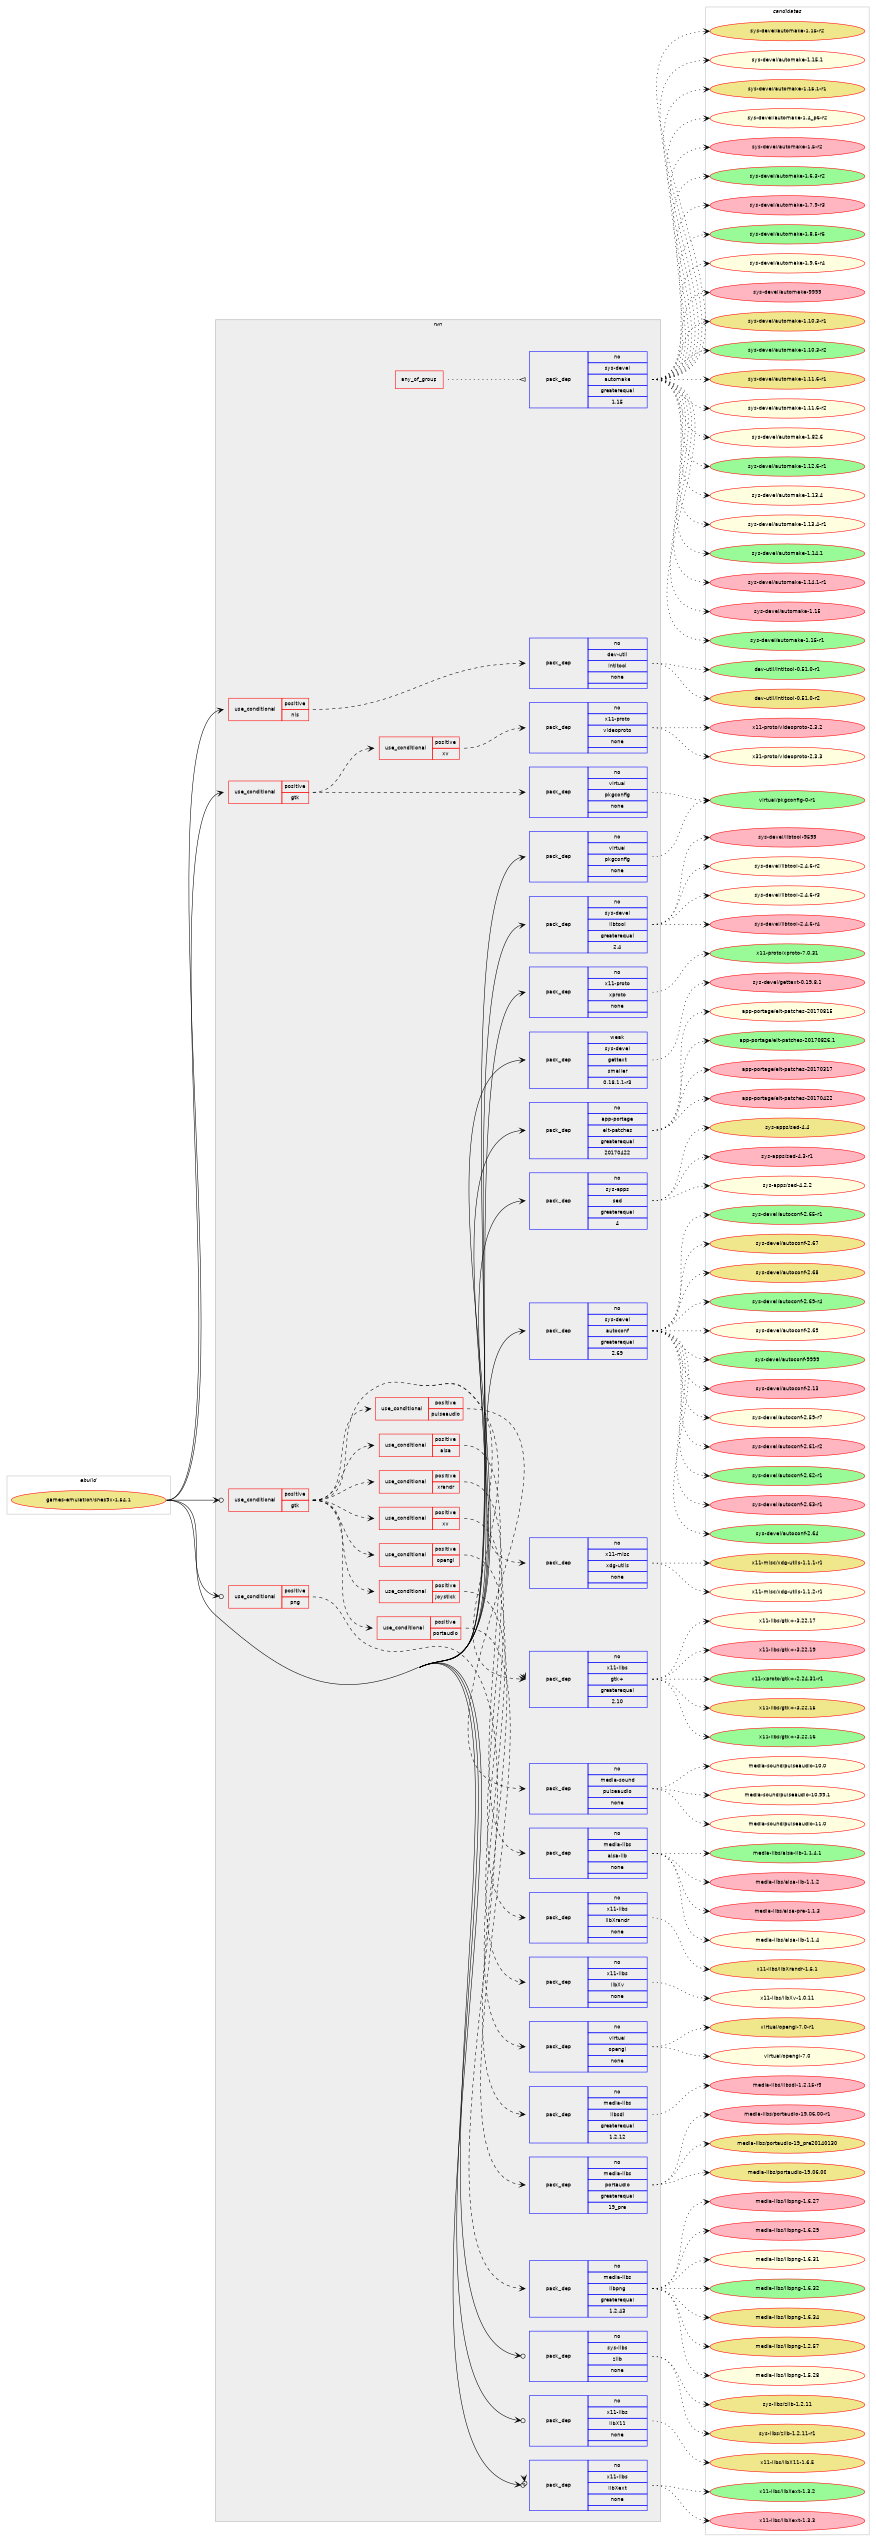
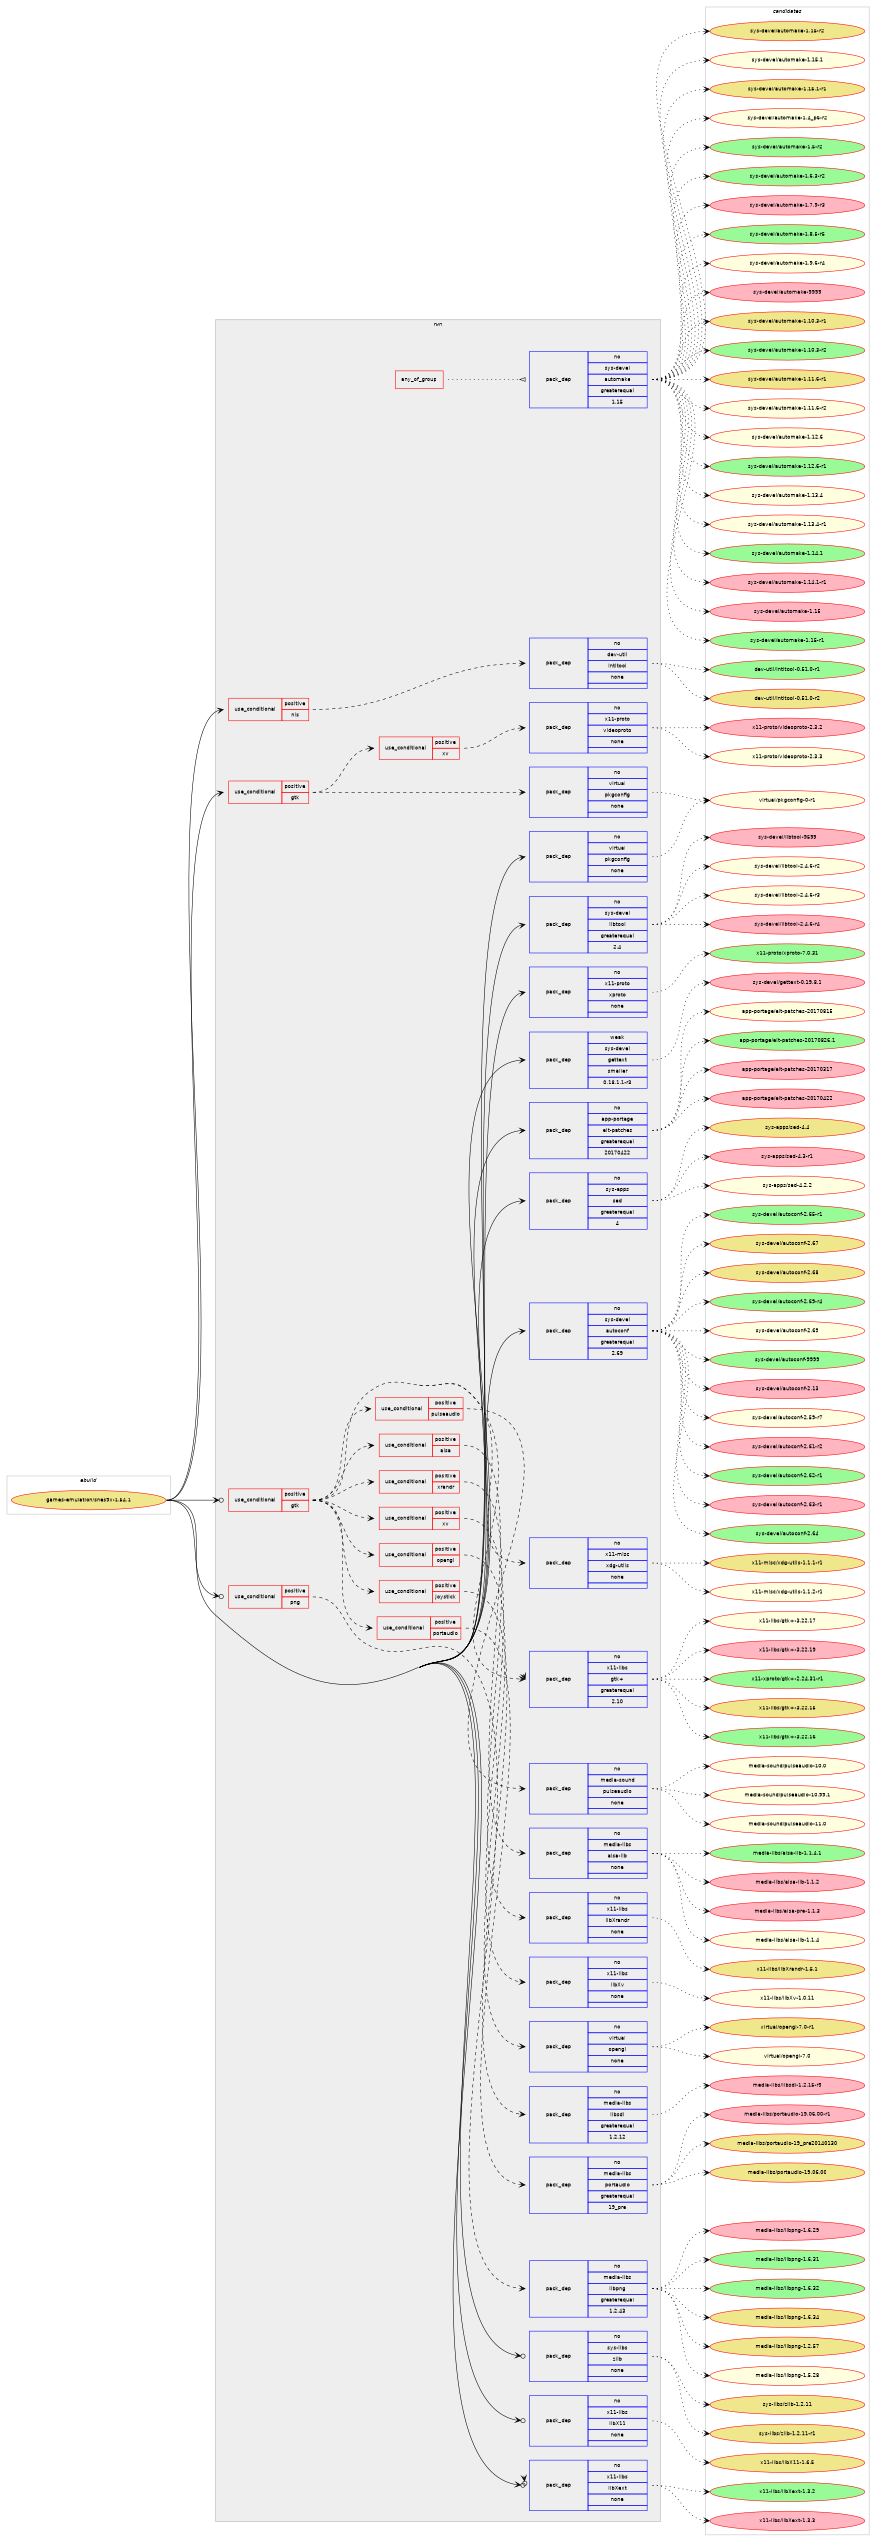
(787, 147) -> (787, 147)
(787, 438) -> (787, 438)
(787, 757) -> (787, 757)
(787, 800) -> (787, 800)
(787, 2202) -> none
(787, 2260) -> (787, 2260)
